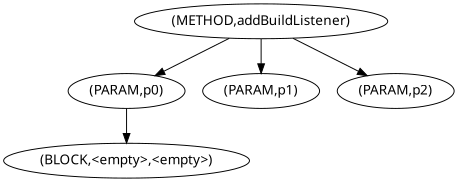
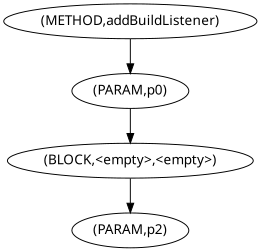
(326, 55) -> (130, 191)
(261, 91) -> none
